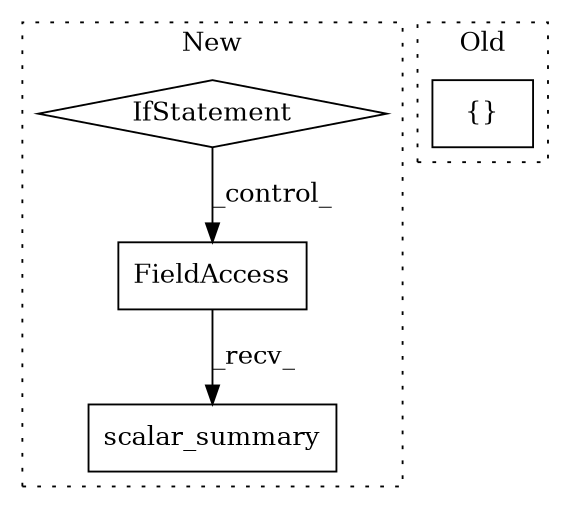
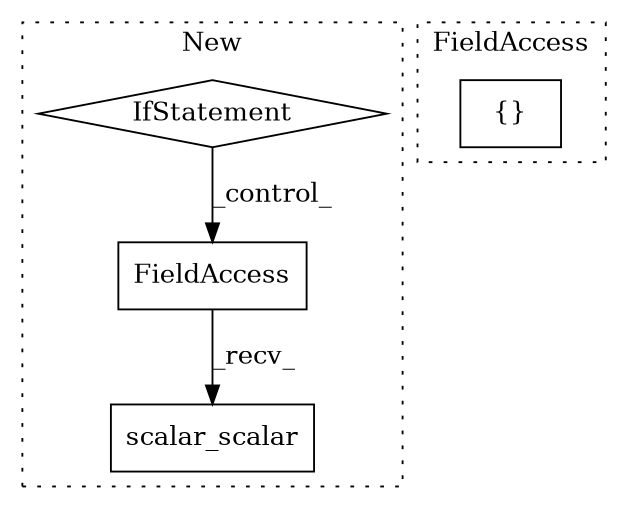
(483, 44) -> (512, 44)
(212, 438) -> (212, 438)
